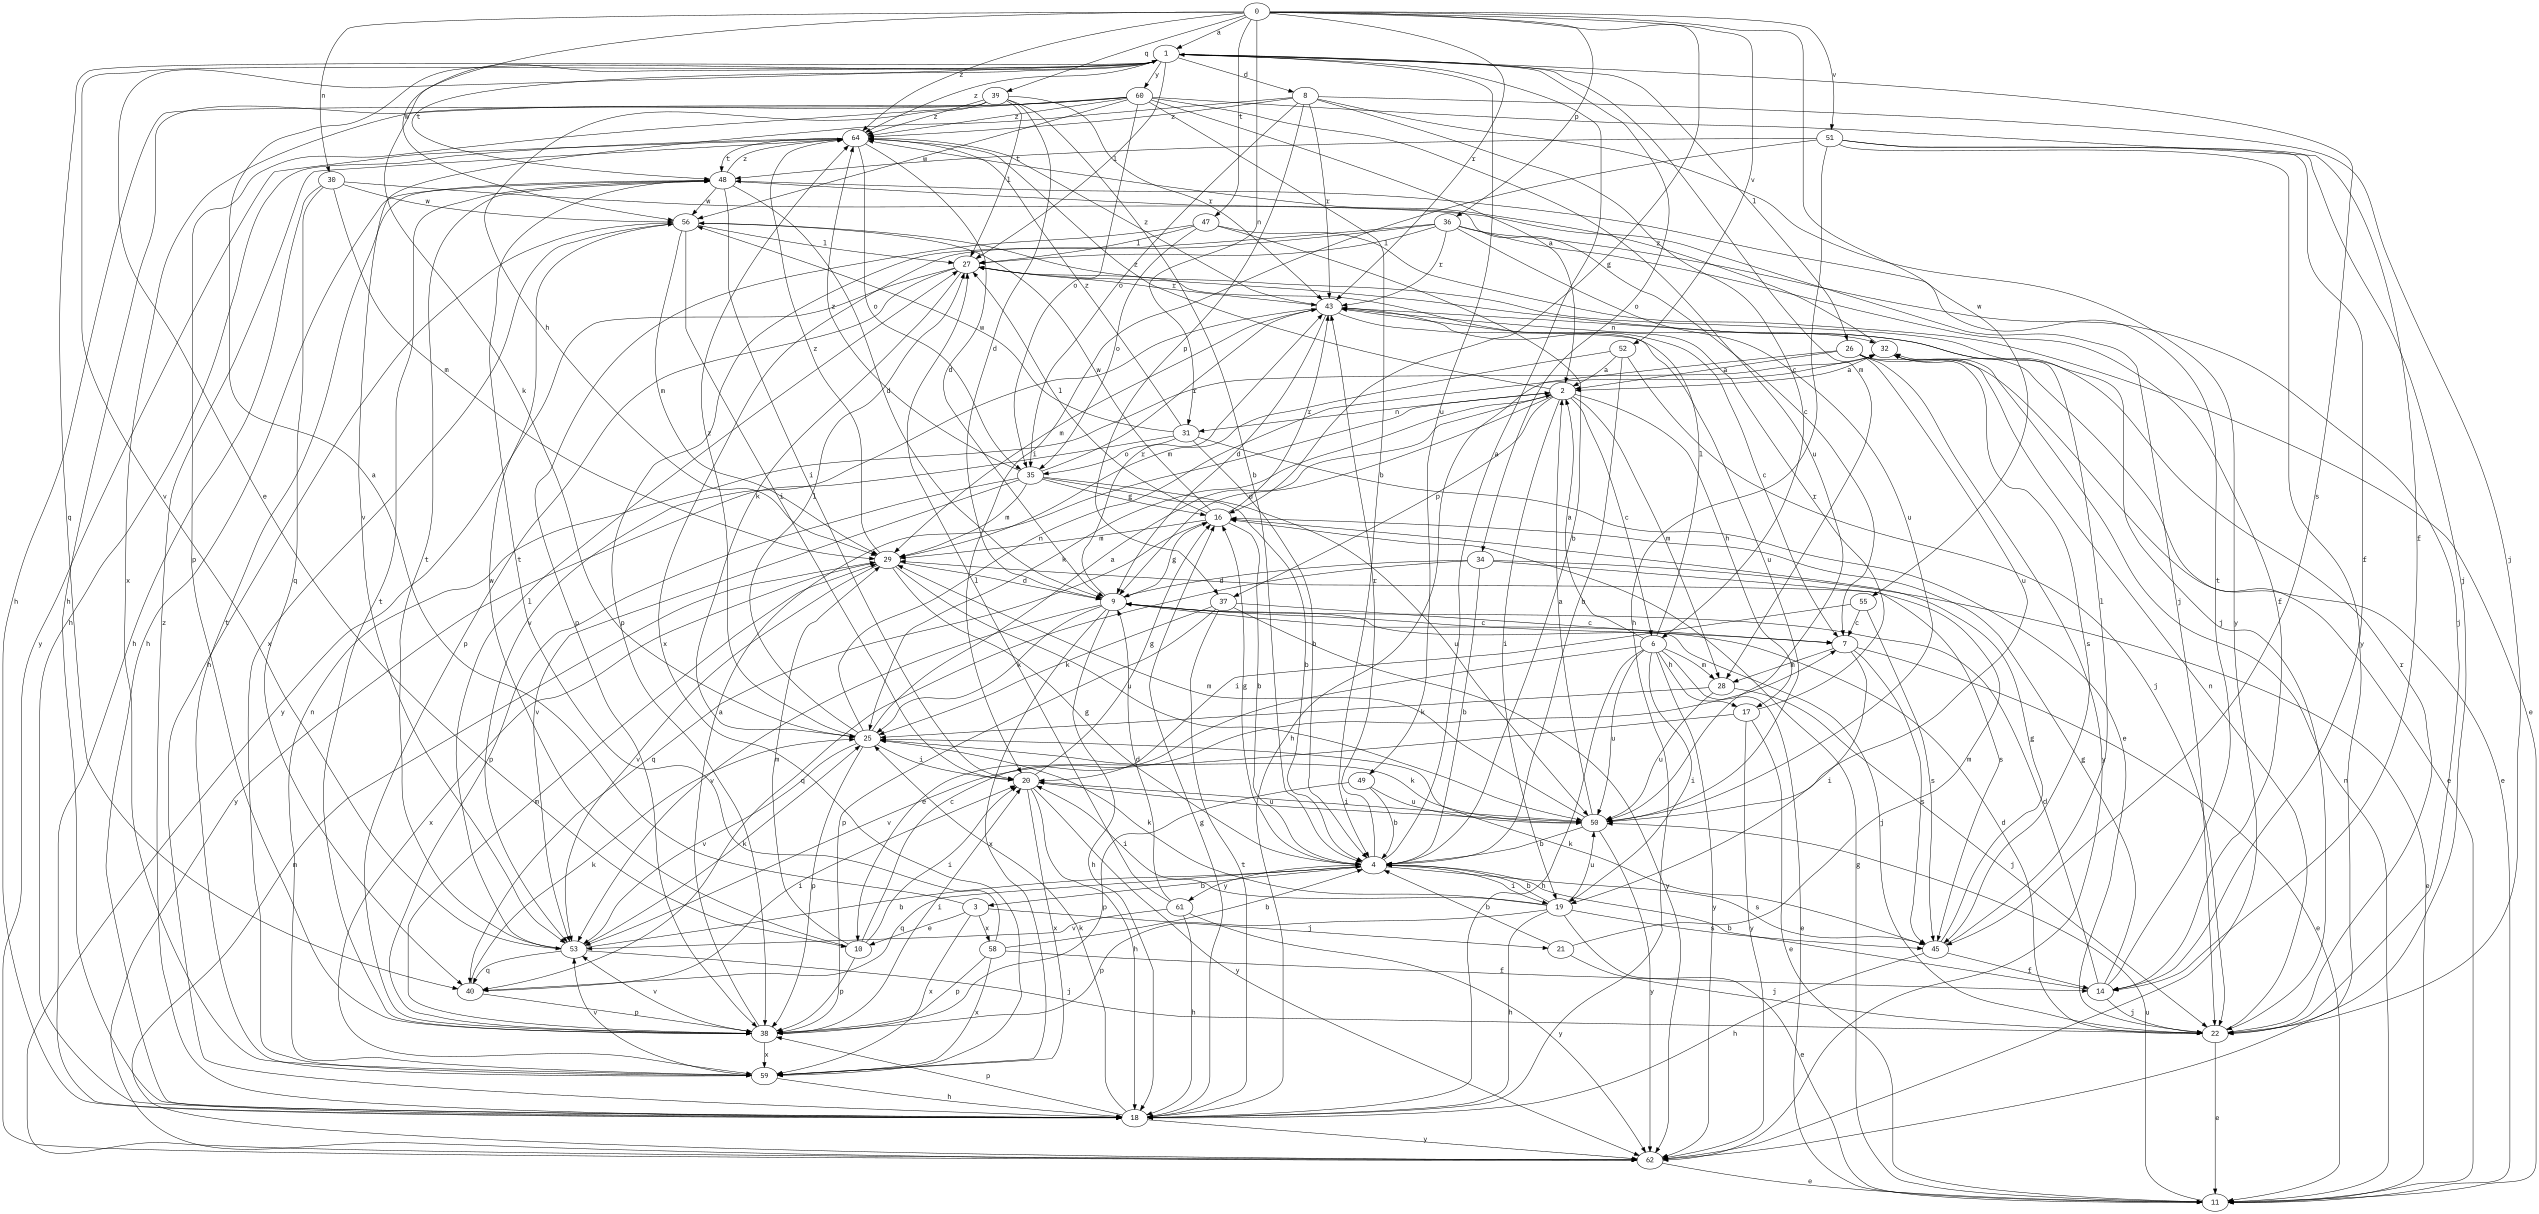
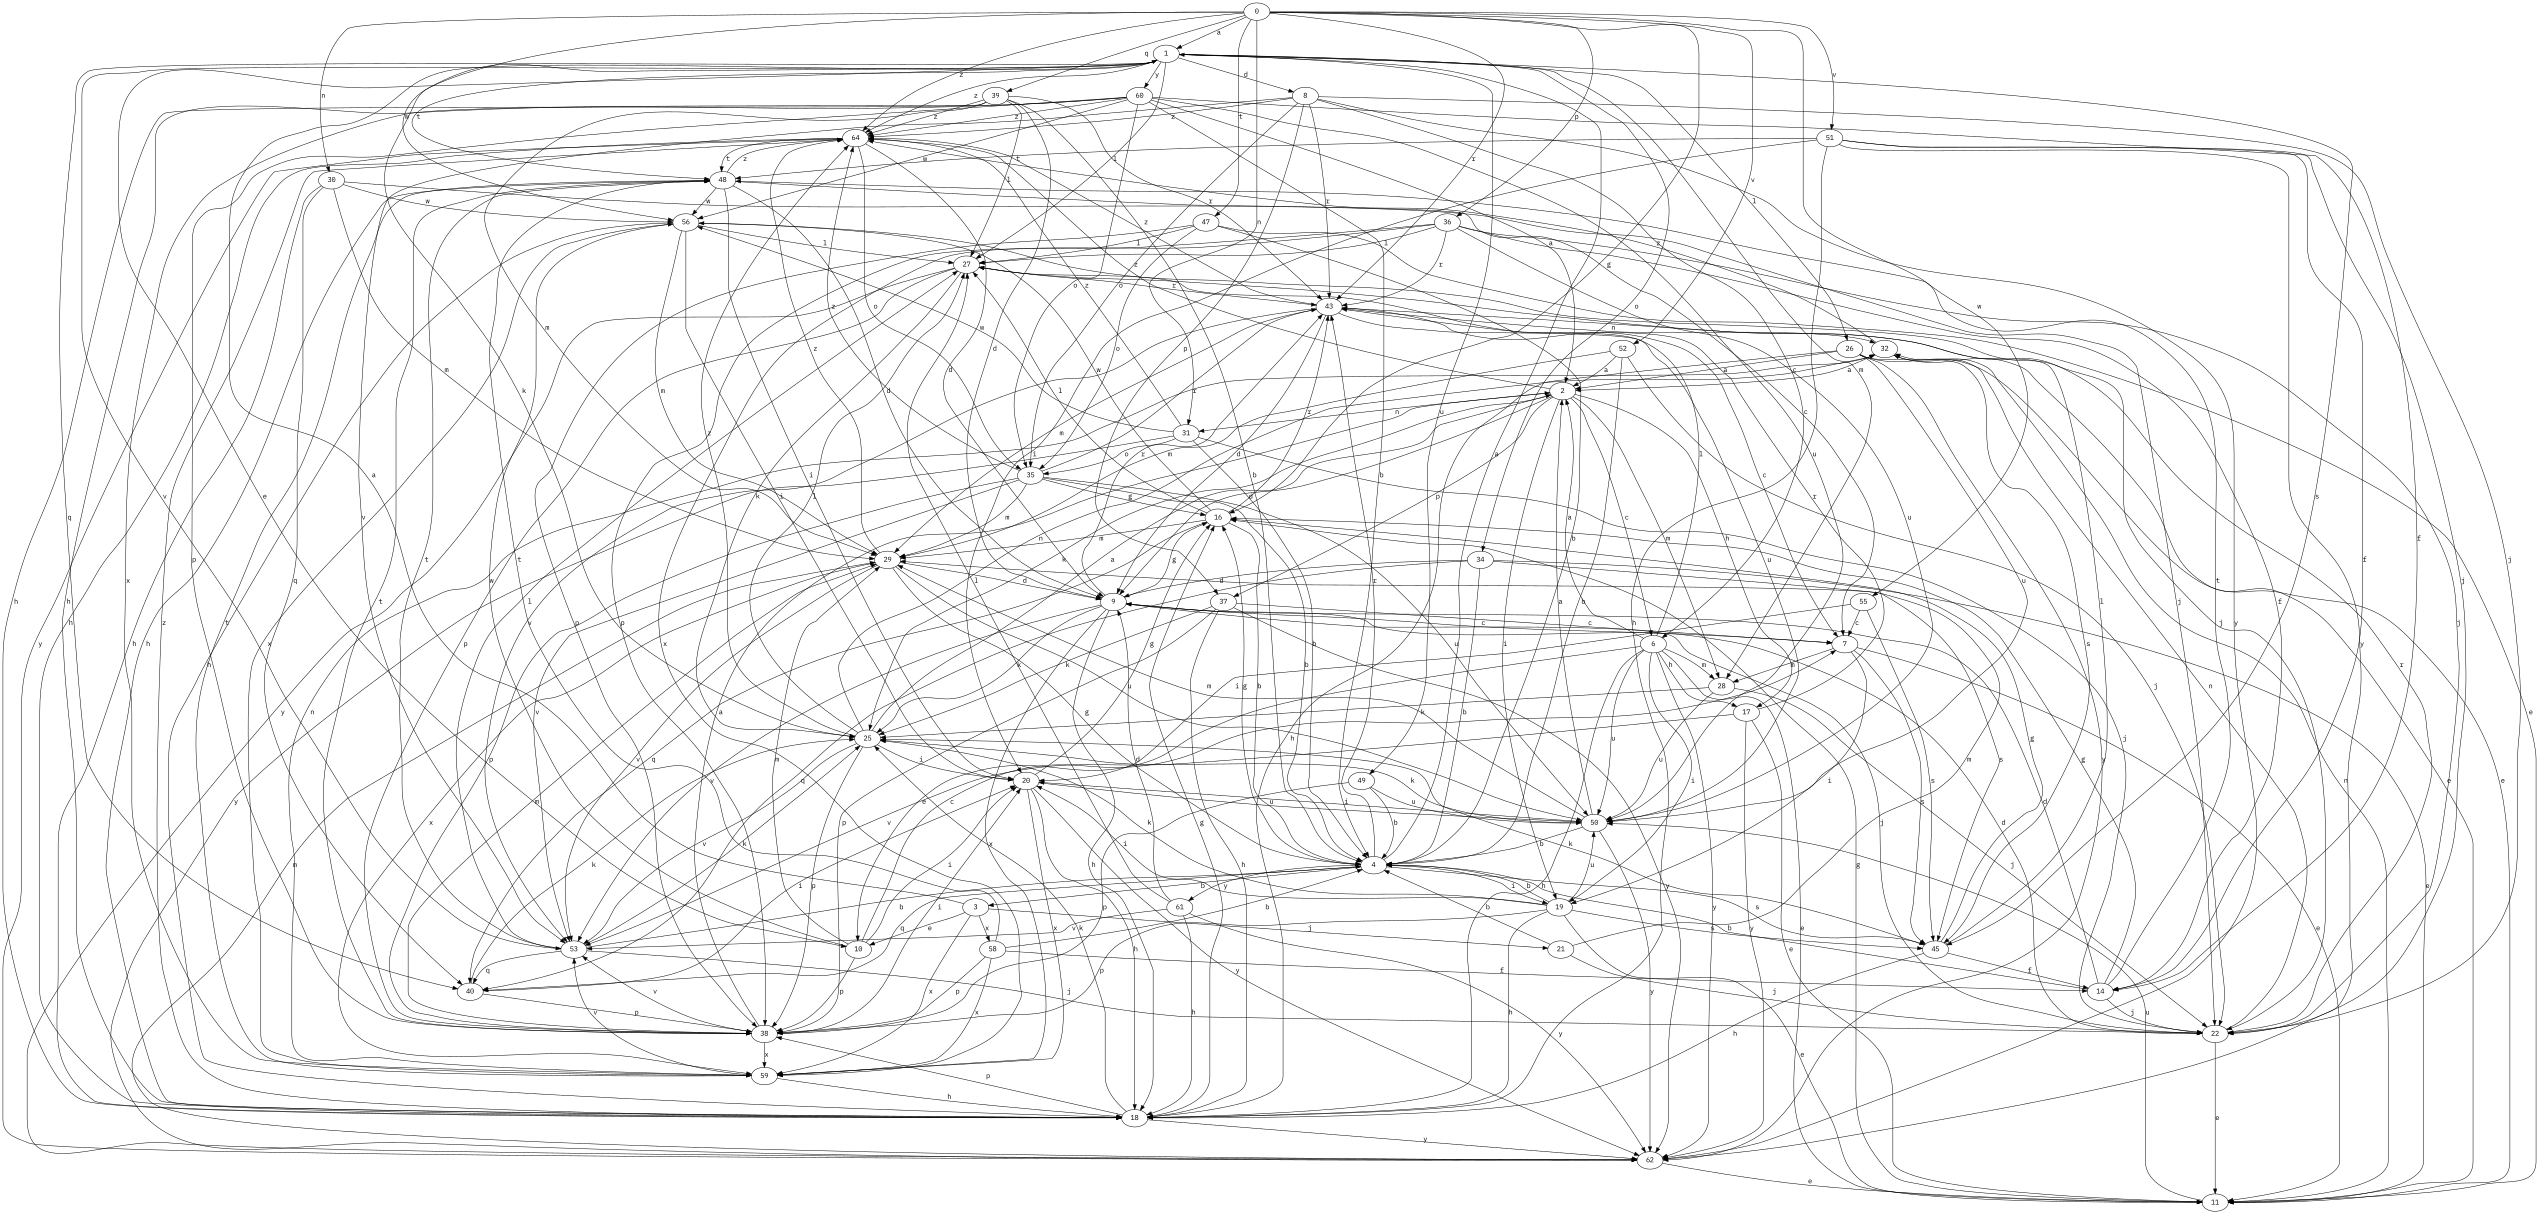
(547, 328) -> (547, 328)
(2125, 739) -> (2125, 739)
(1244, 865) -> (1244, 865)
